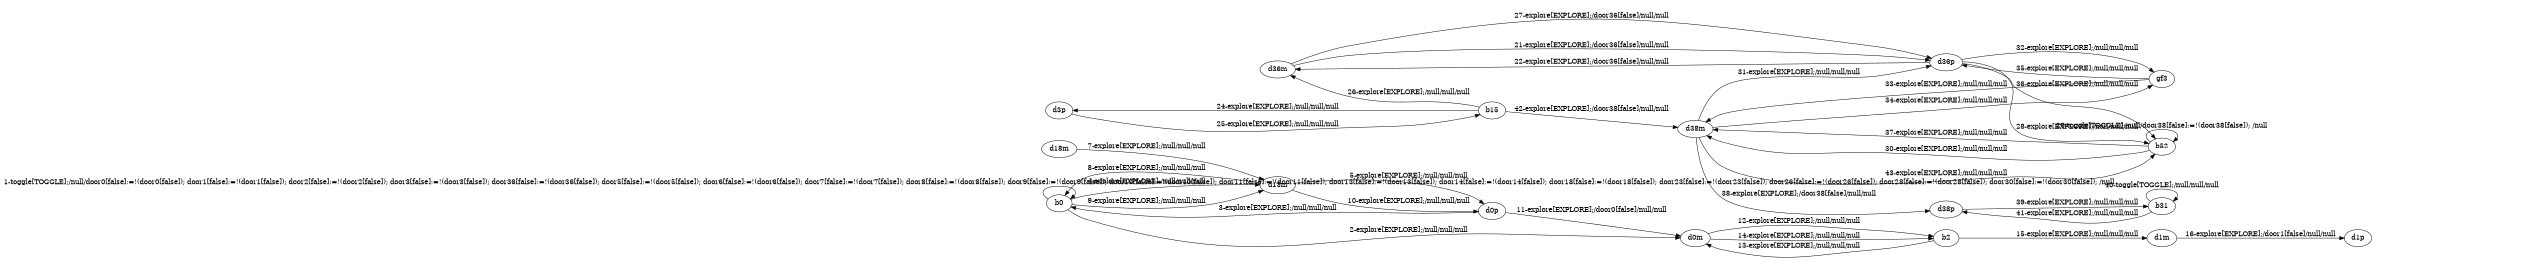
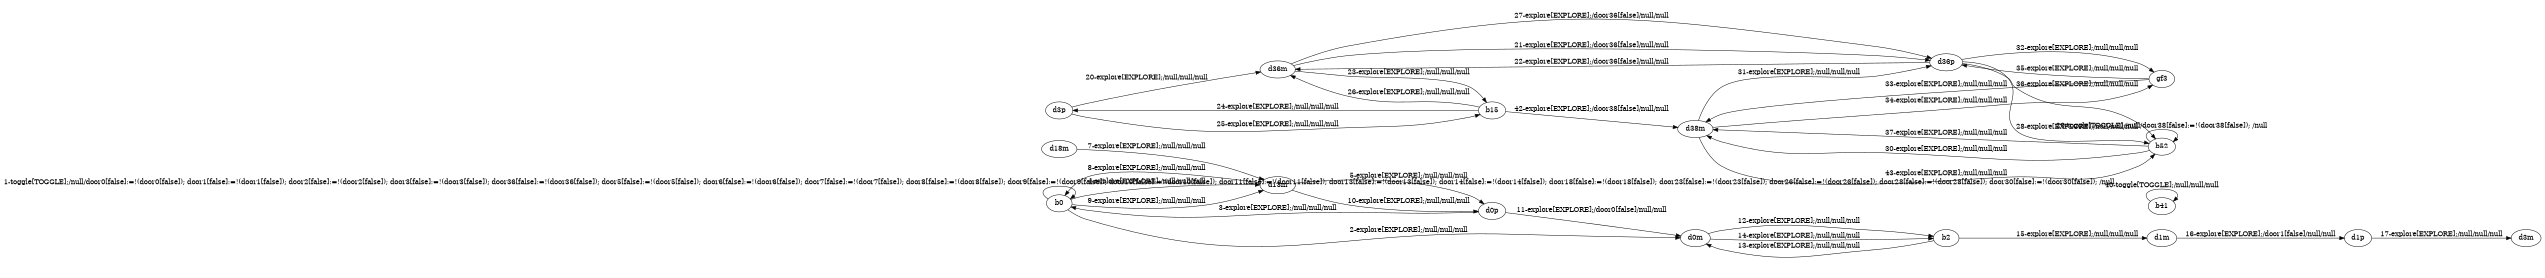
none -> (1392, 78)
none -> (1164, 88)
(2162, 206) -> (2162, 206)
(1946, 210) -> none
none -> (2526, 238)
